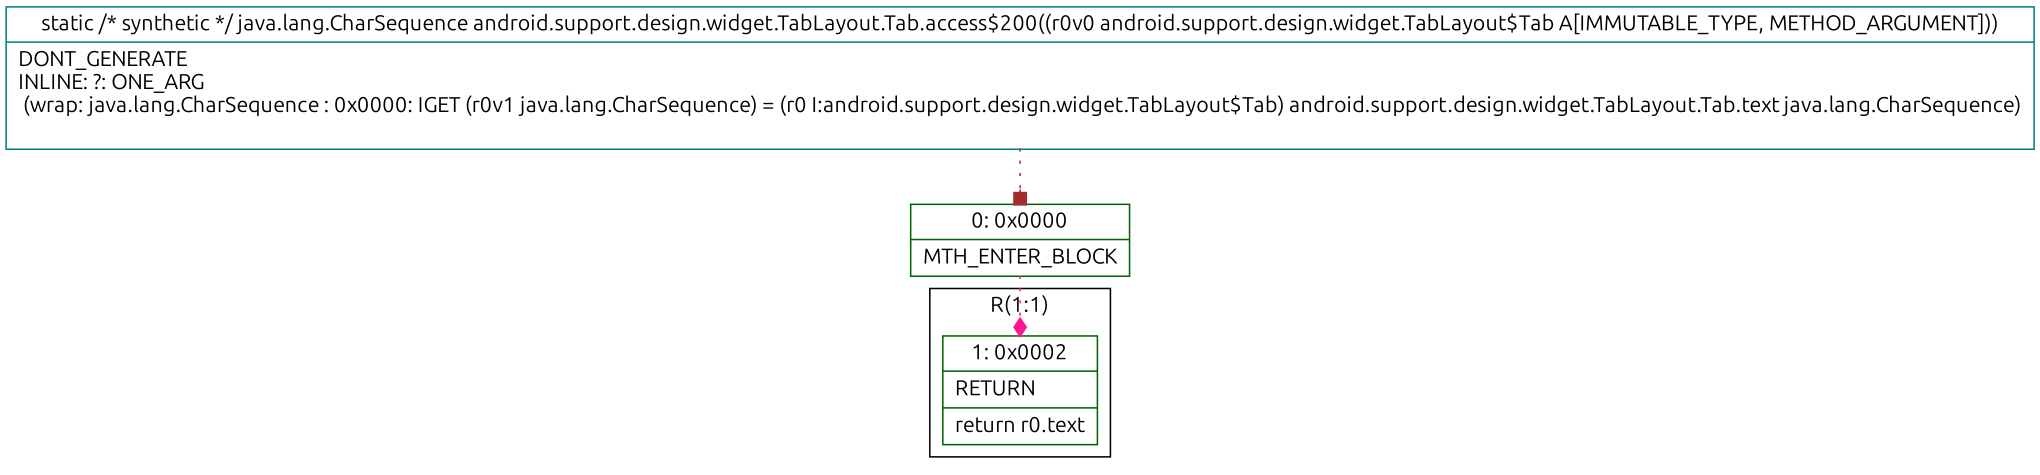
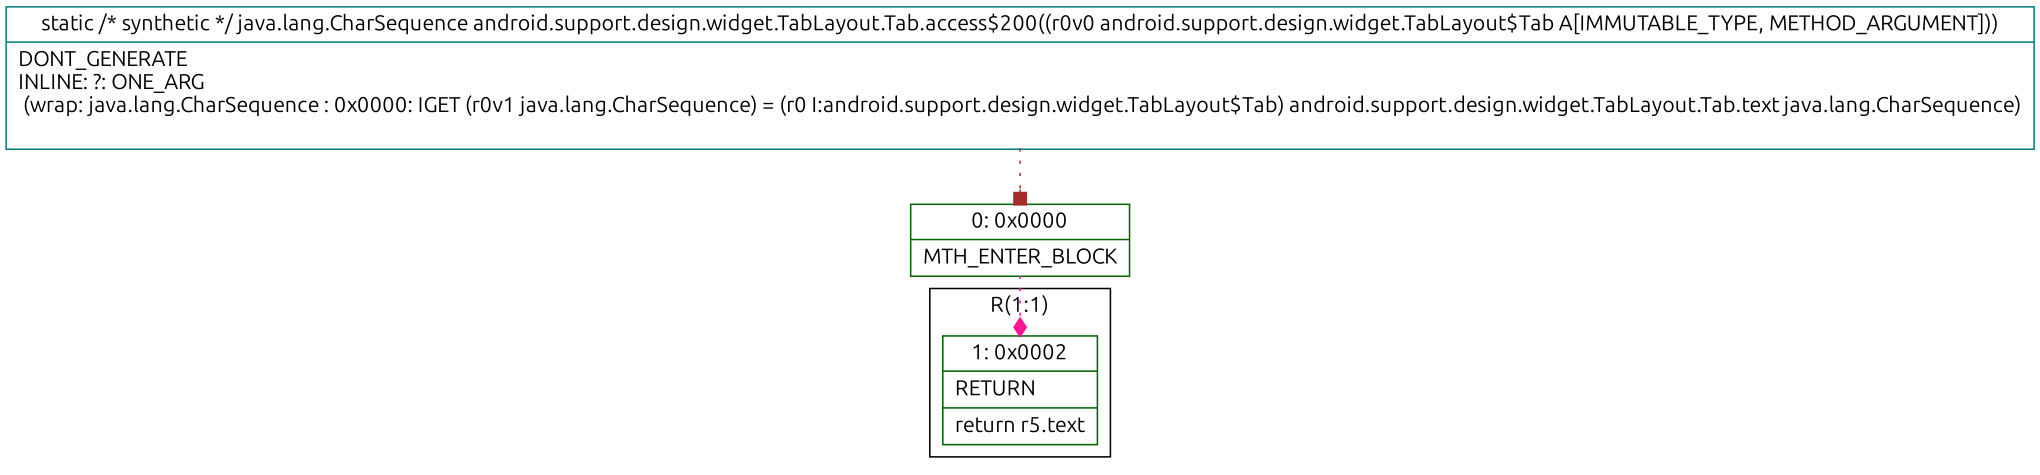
(1020, 425) -> (1020, 425)
